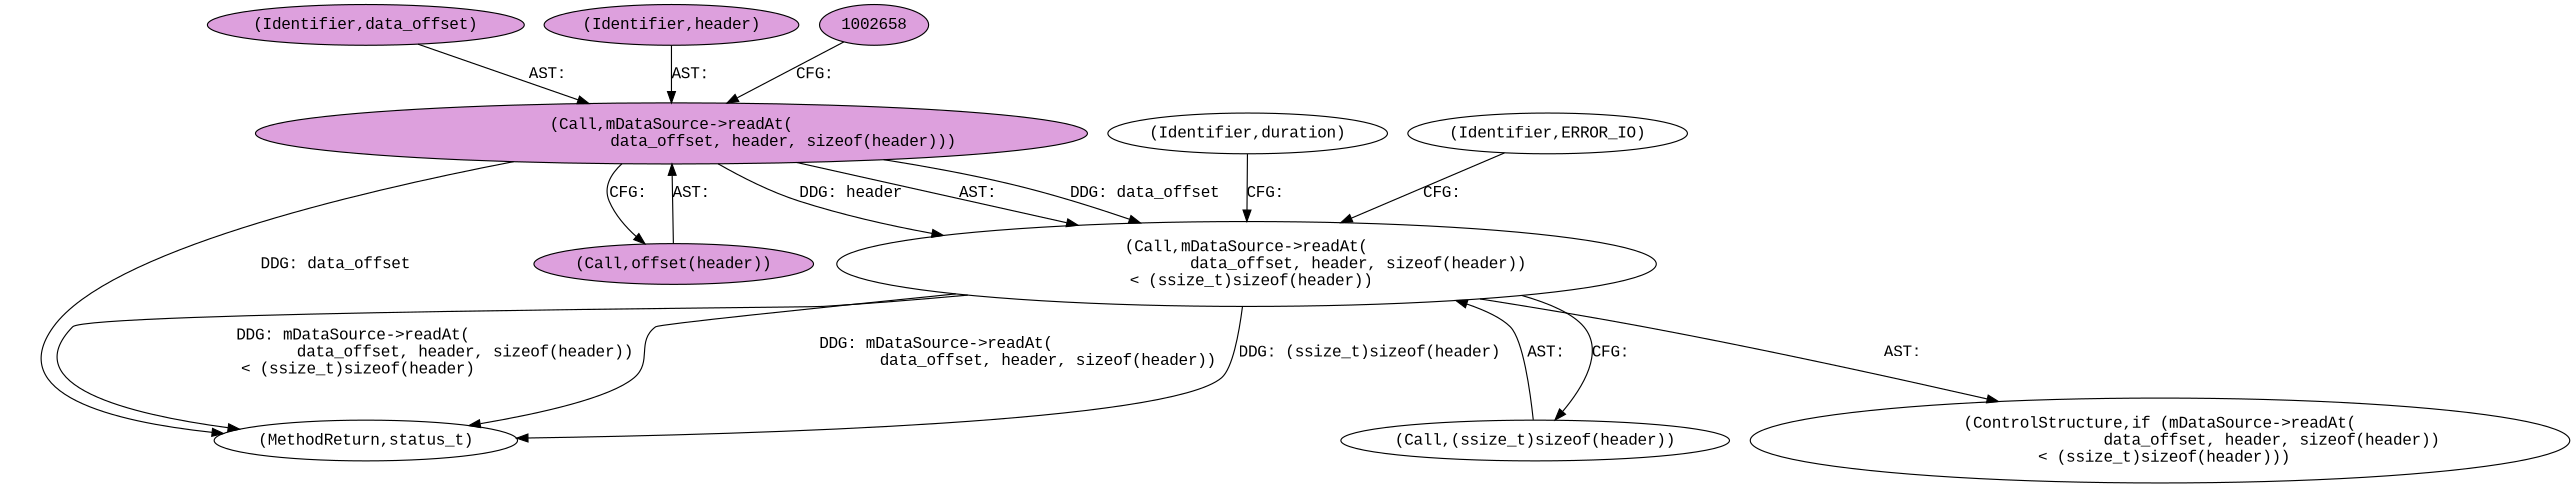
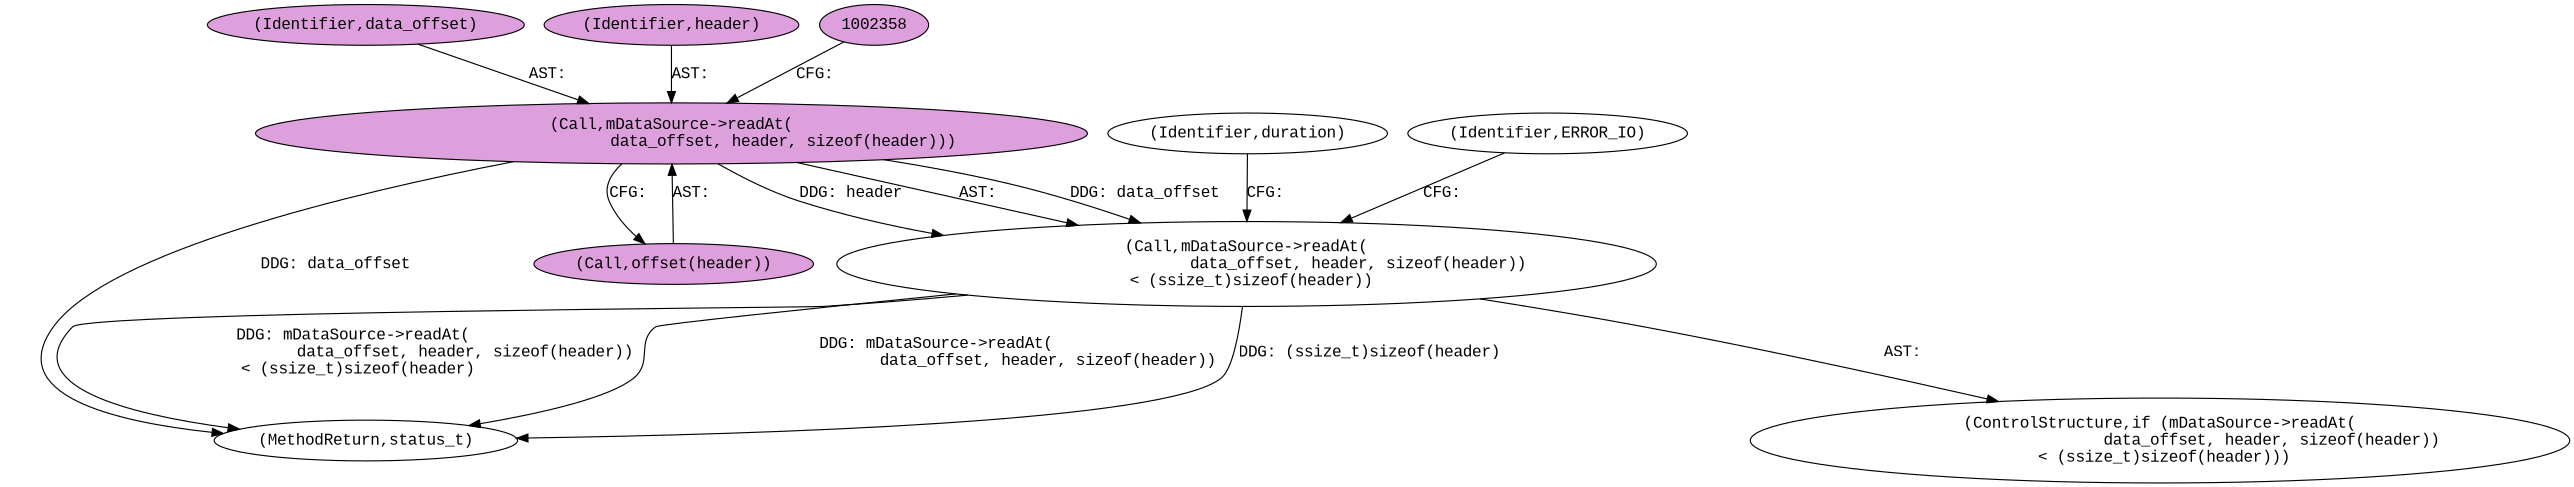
(874, 25) -> (874, 25)
(1535, 441) -> none
